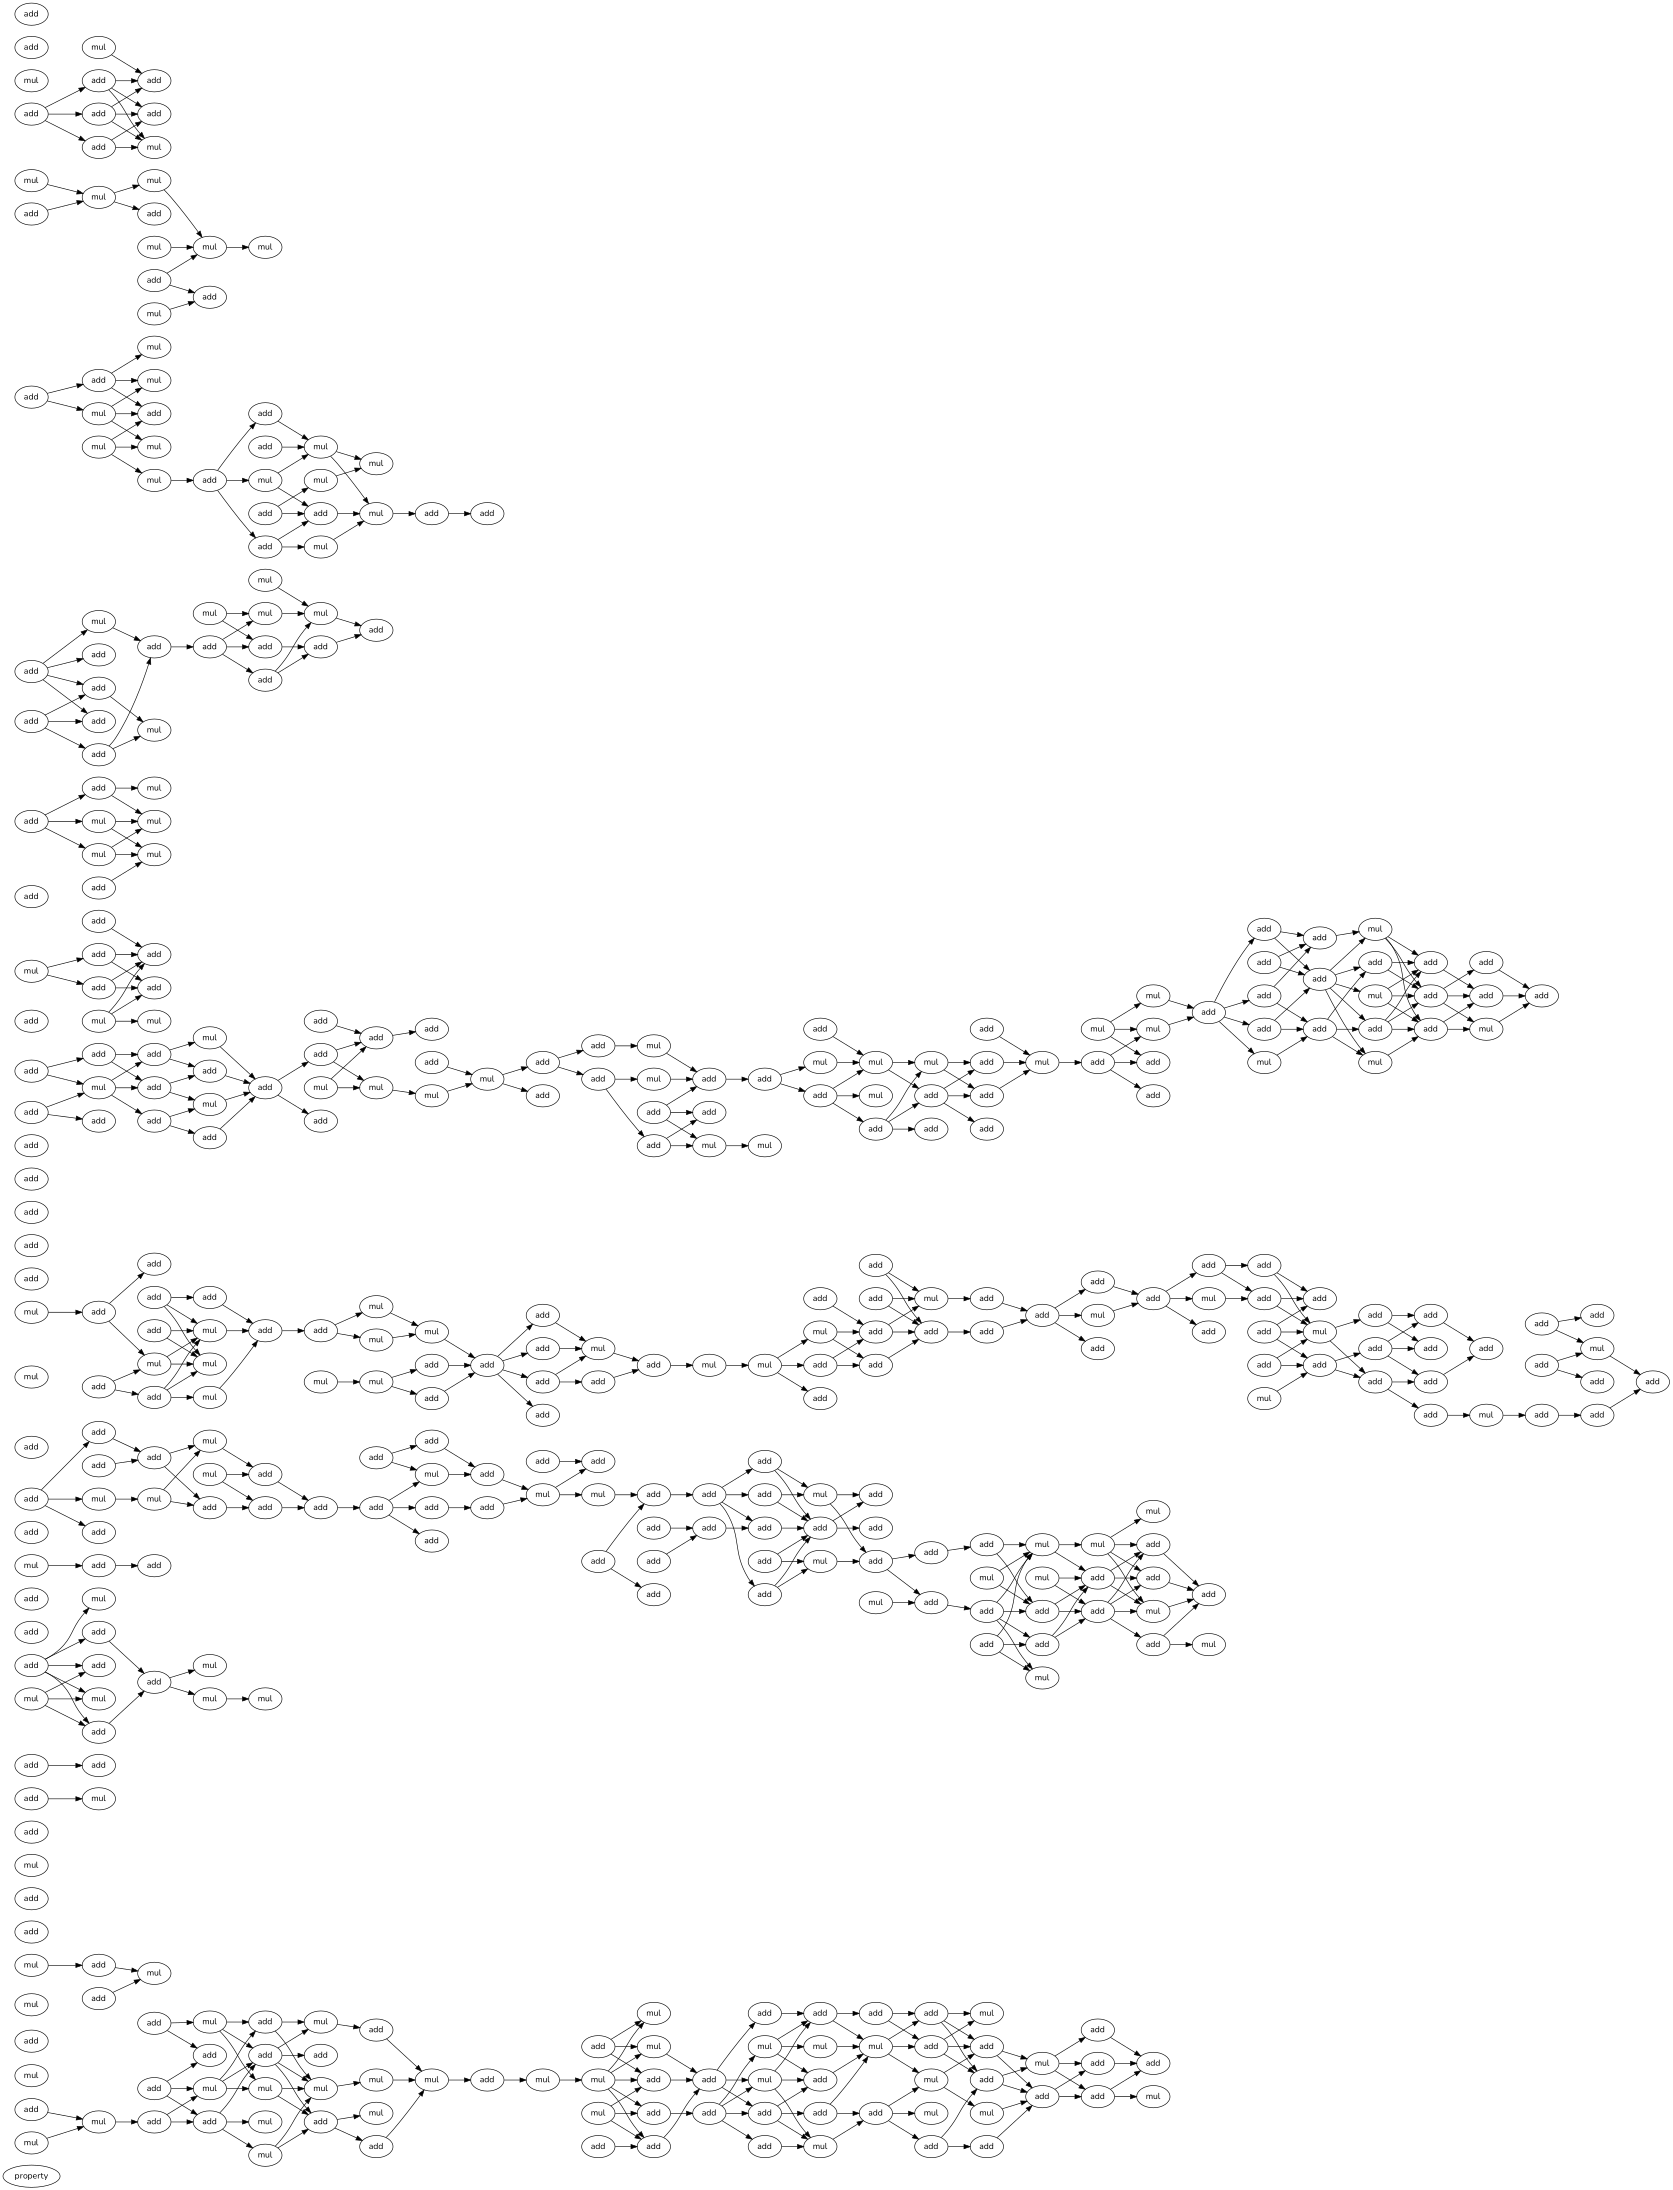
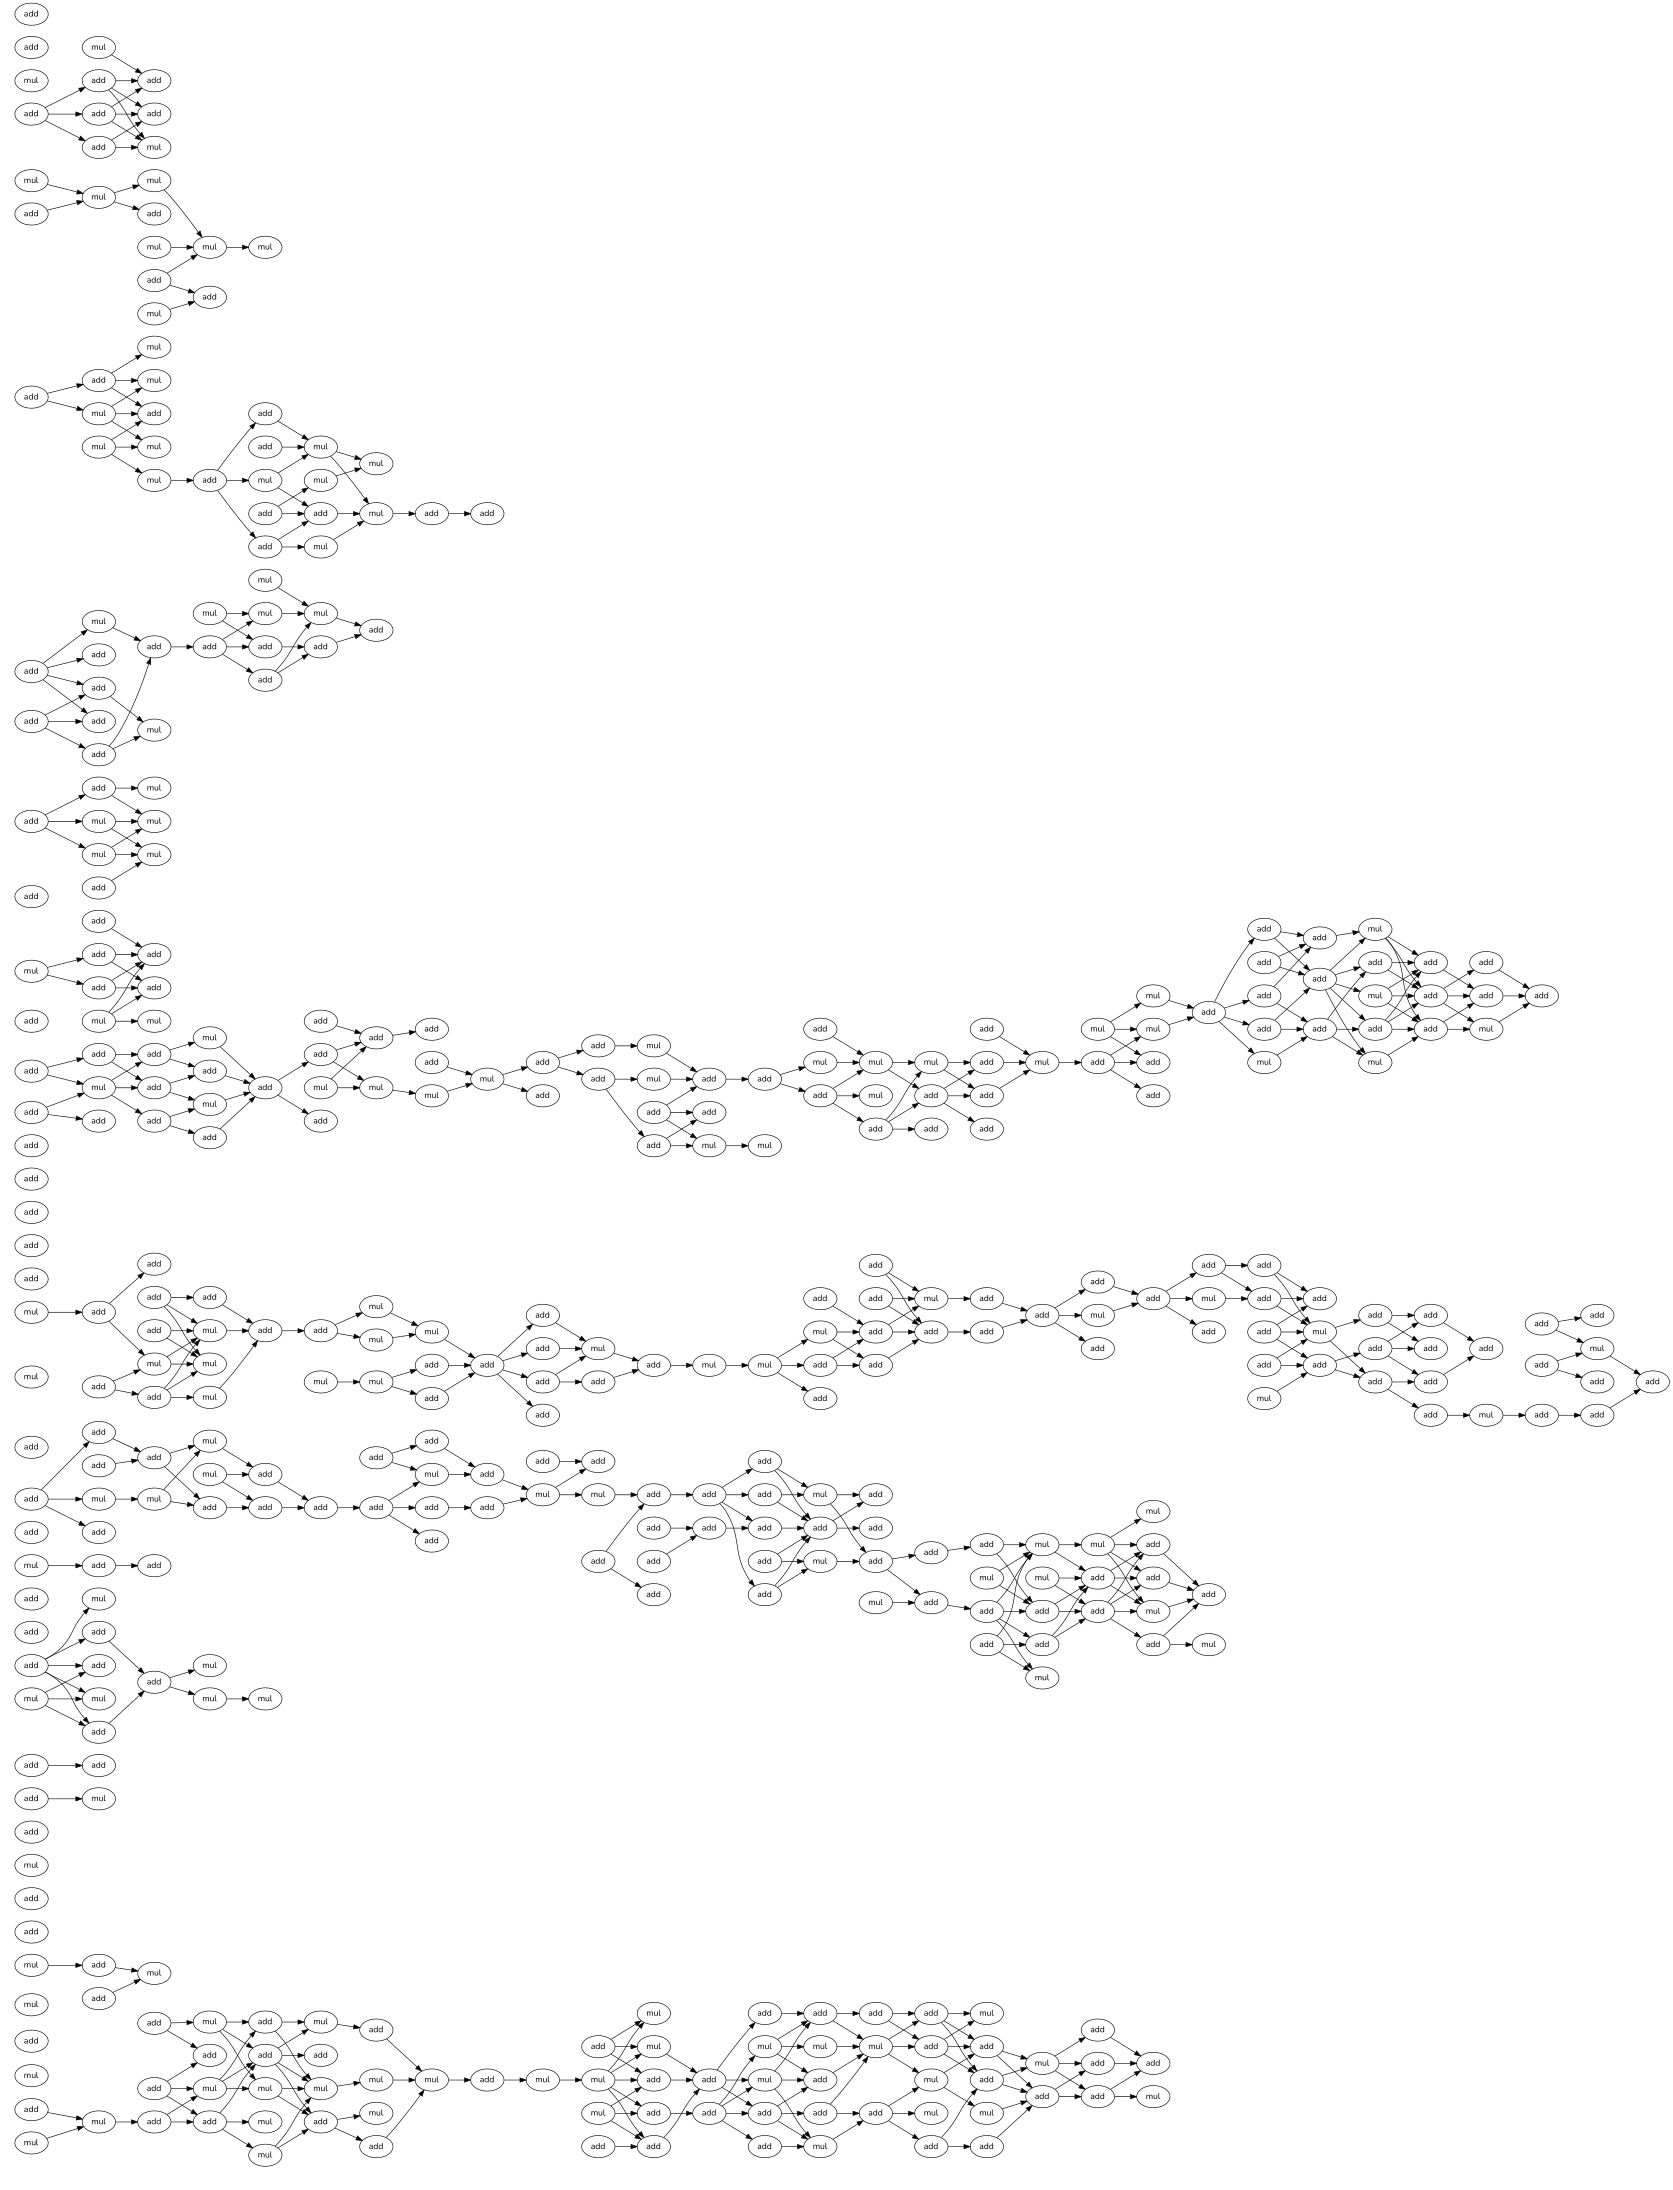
(32, 2176) -> none
